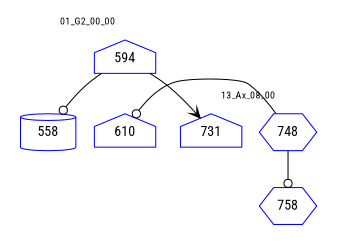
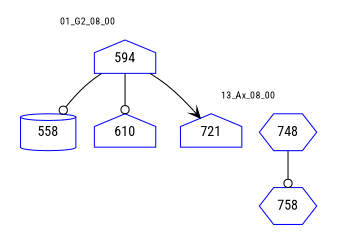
(88, 22) -> (88, 22)
(209, 79) -> (125, 90)
(211, 132) -> (211, 132)
